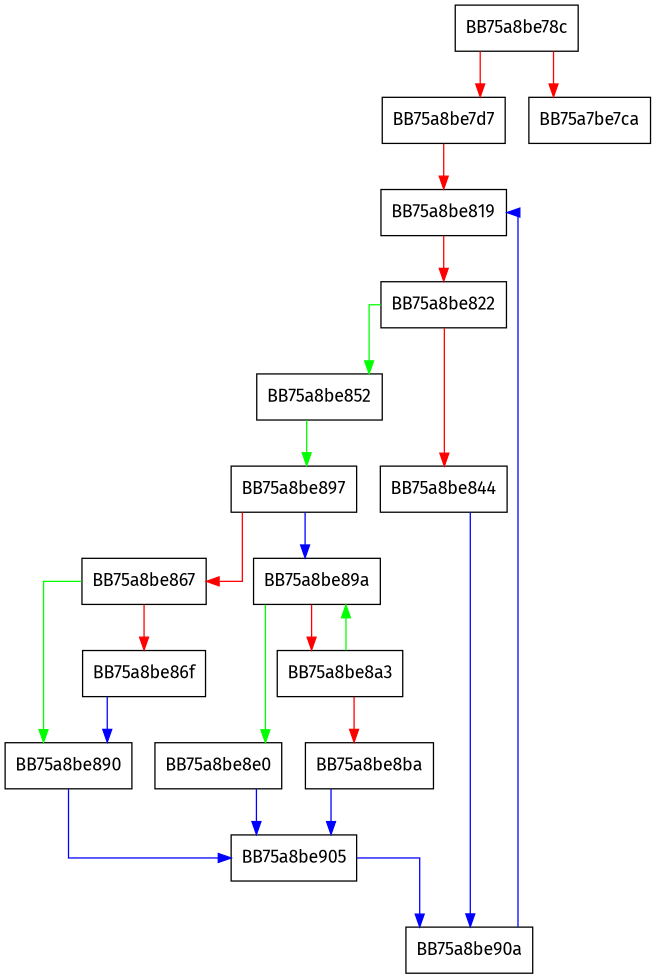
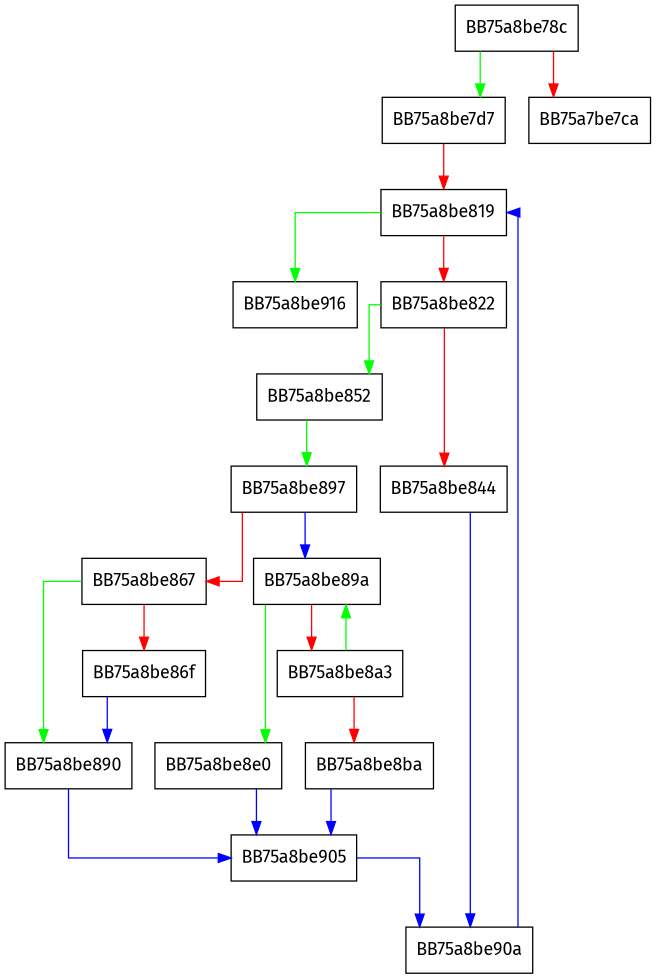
(480, 68) -> (480, 68)
none -> (295, 305)
